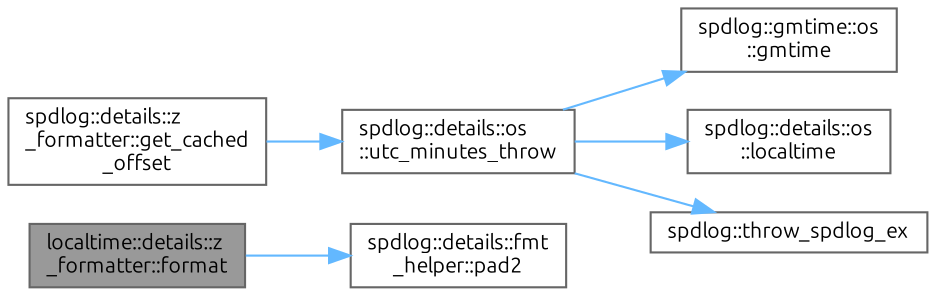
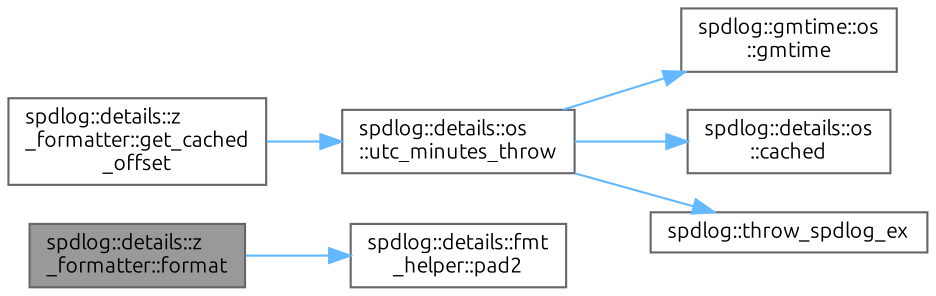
(789, 142) -> (789, 142)
(137, 256) -> (137, 256)
